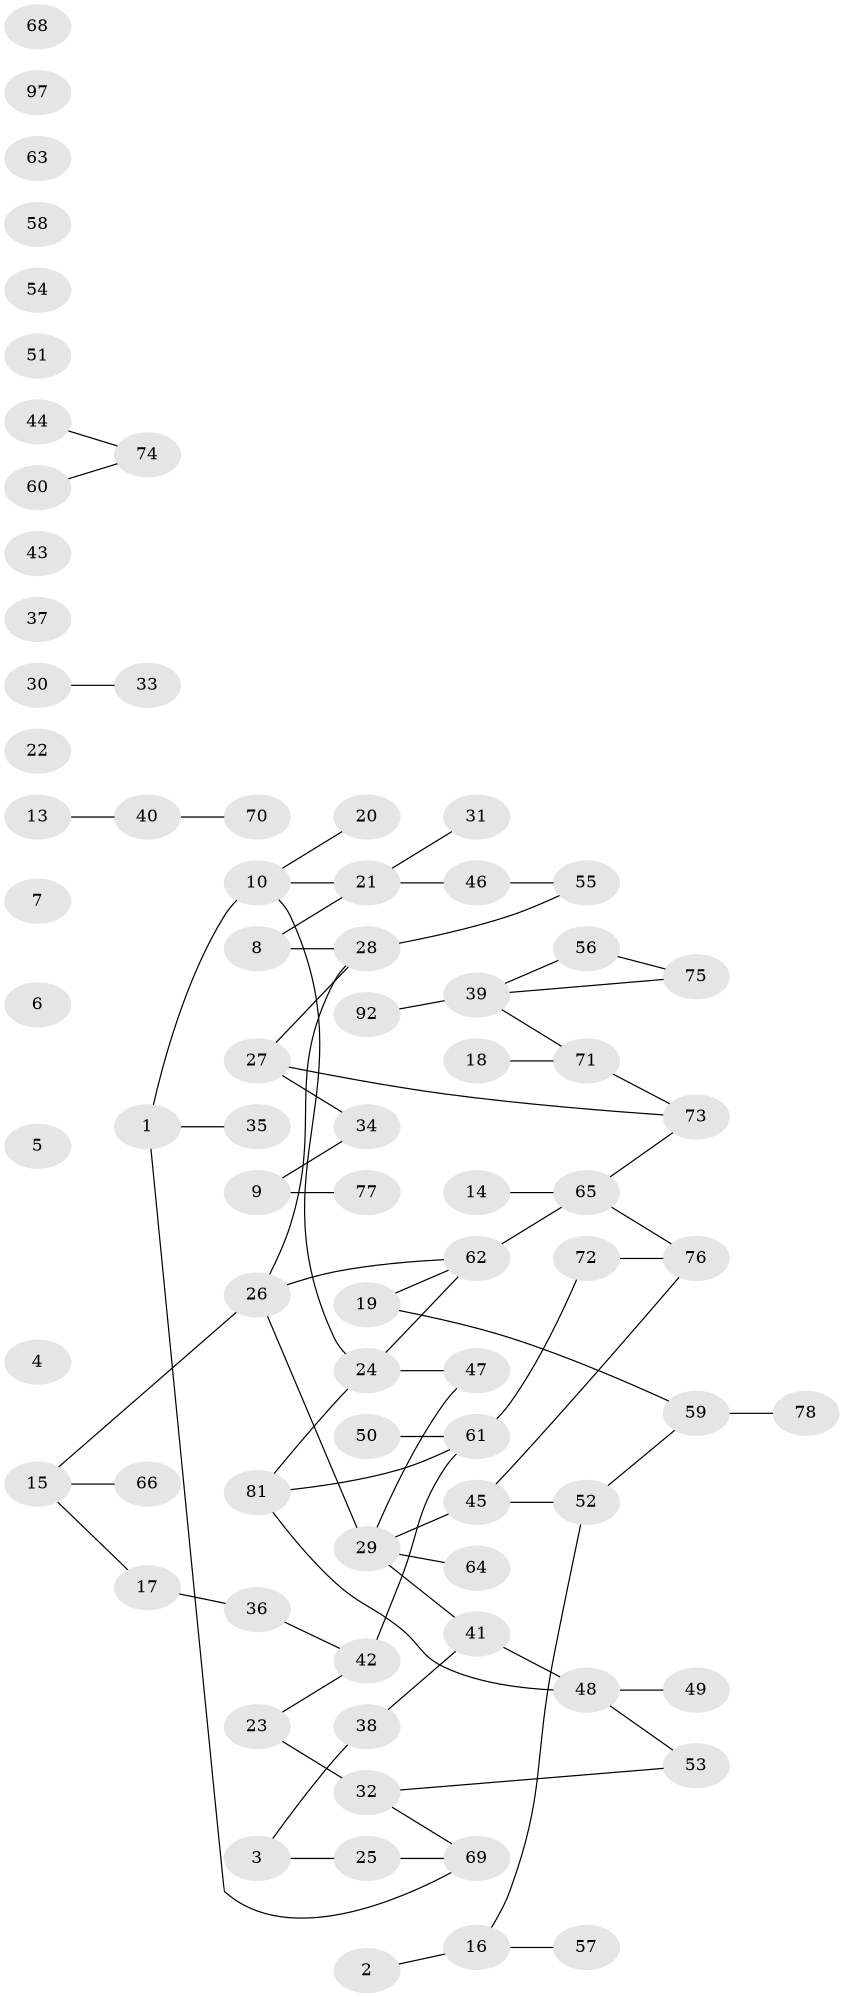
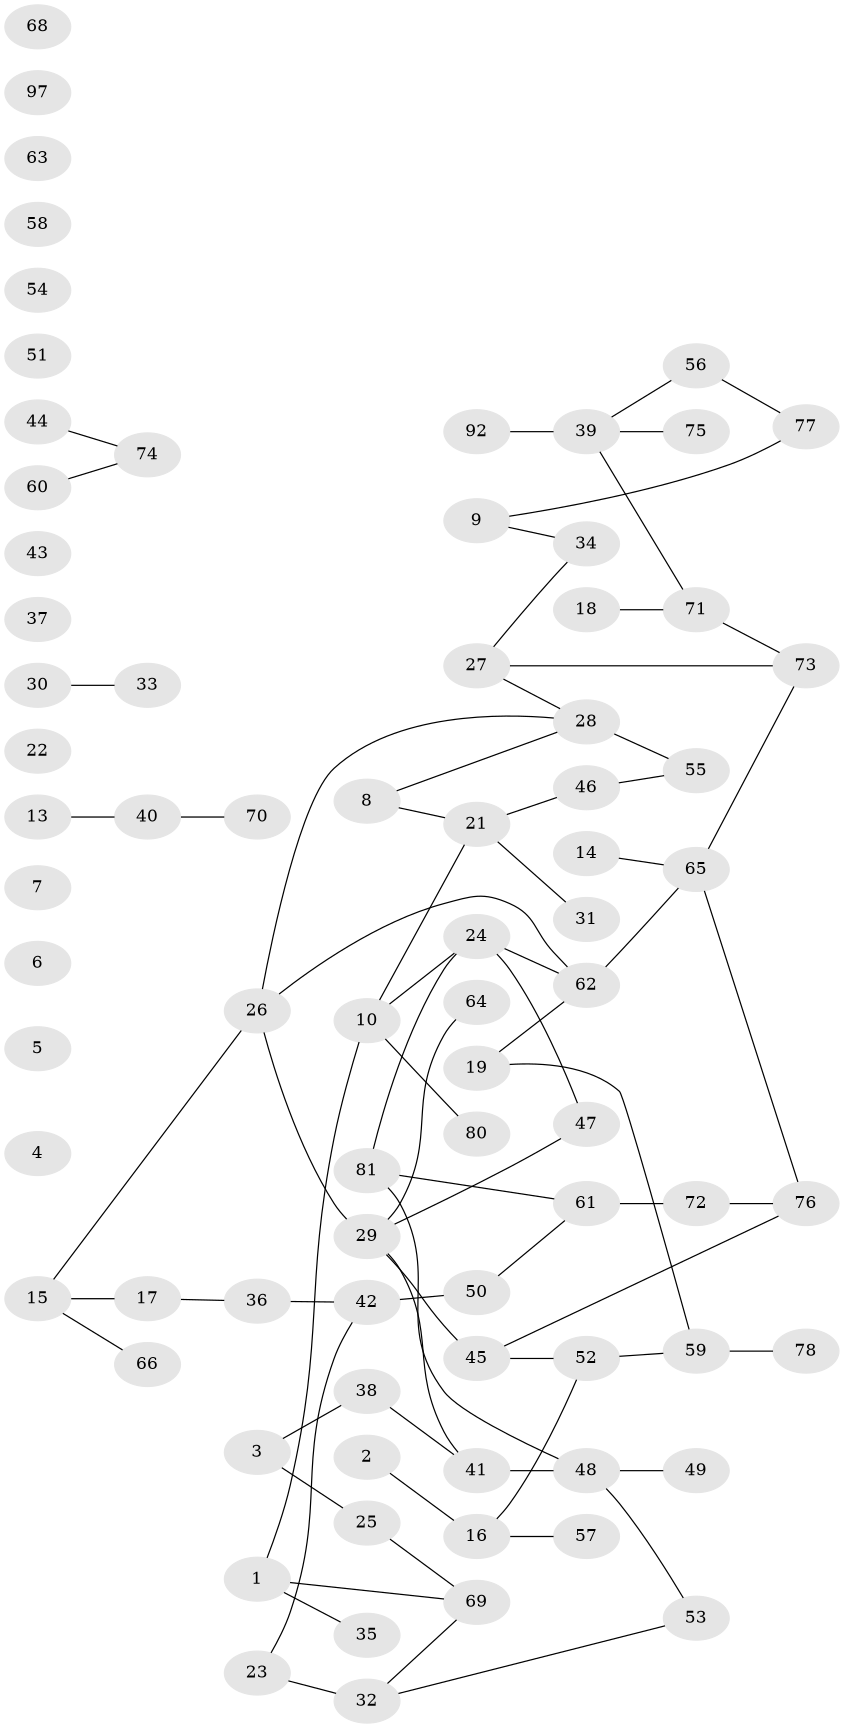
(367, 817) -> (477, 1134)
(642, 963) -> (751, 396)
(413, 1544) -> (431, 1297)
